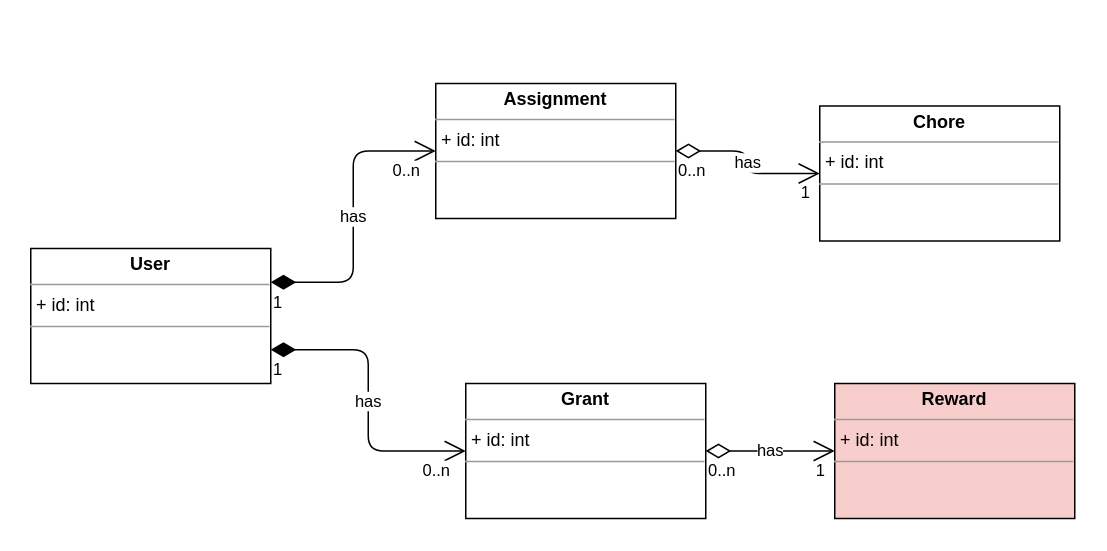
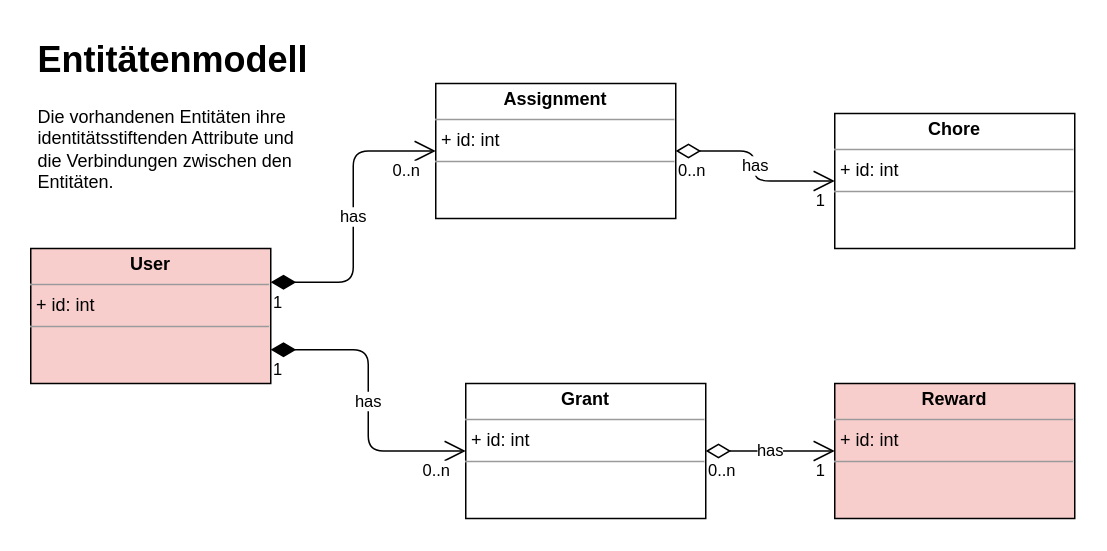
none -> (173, 121)
(940, 173) -> (955, 181)
(151, 316) -> (151, 316)
